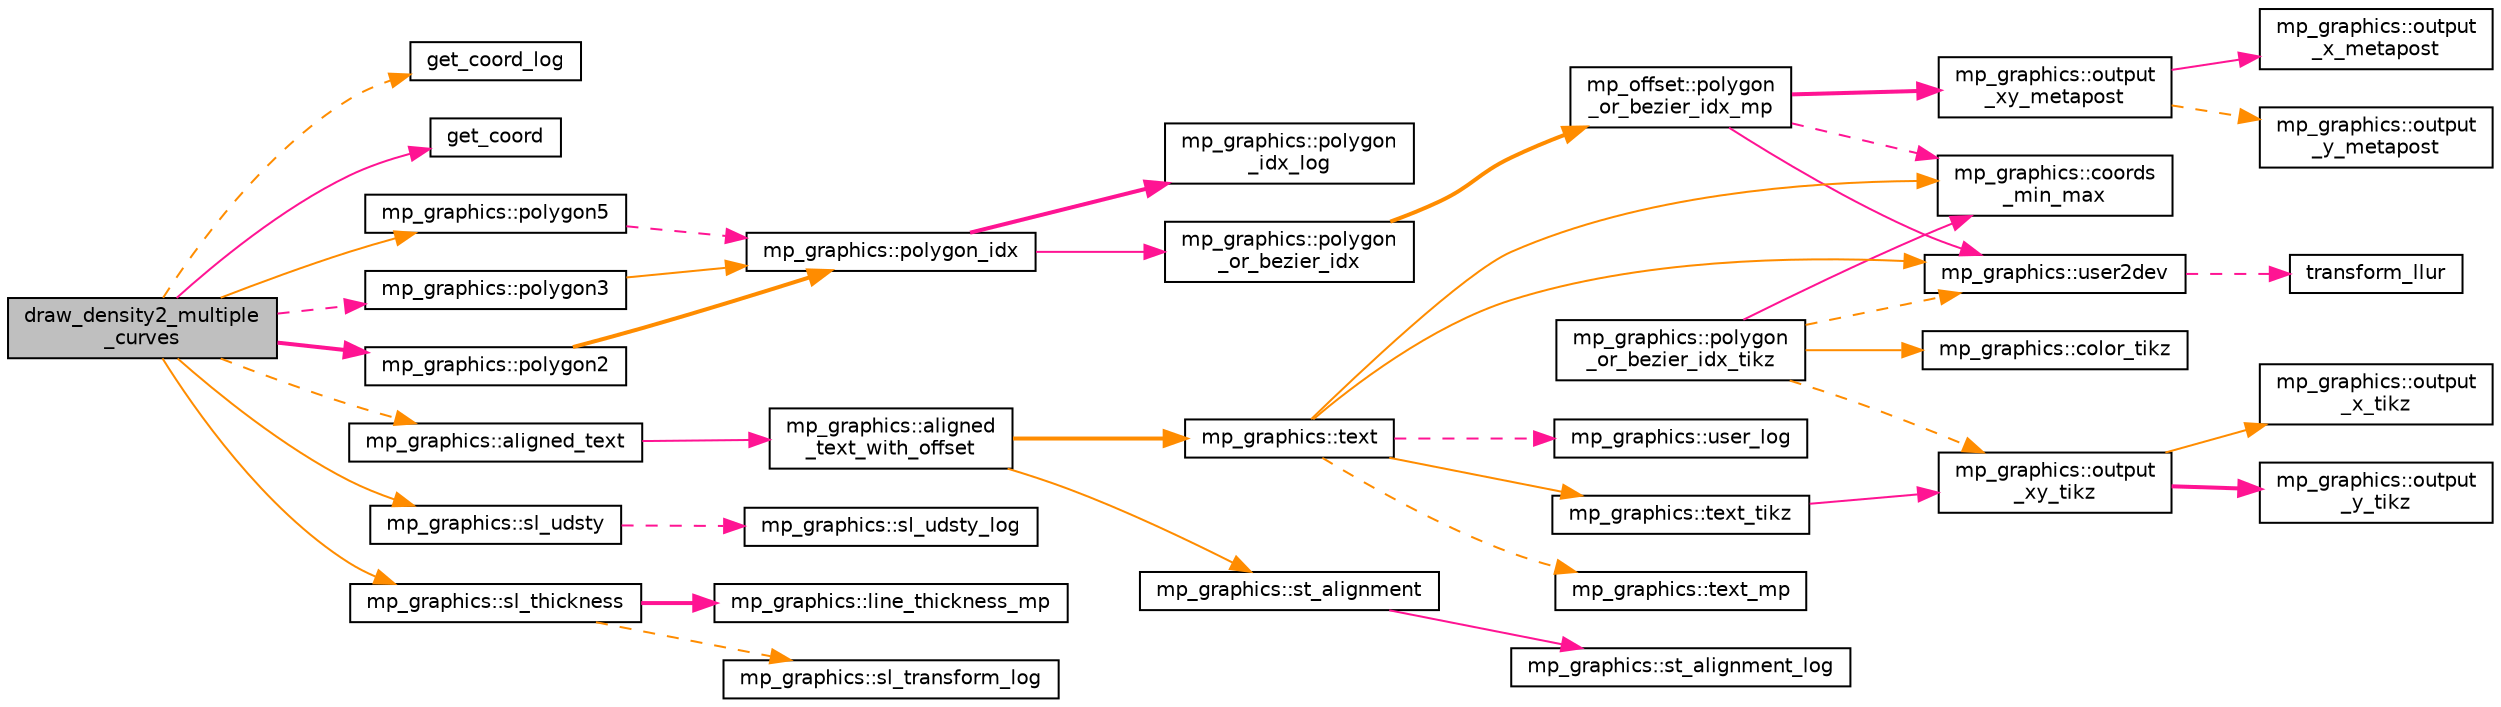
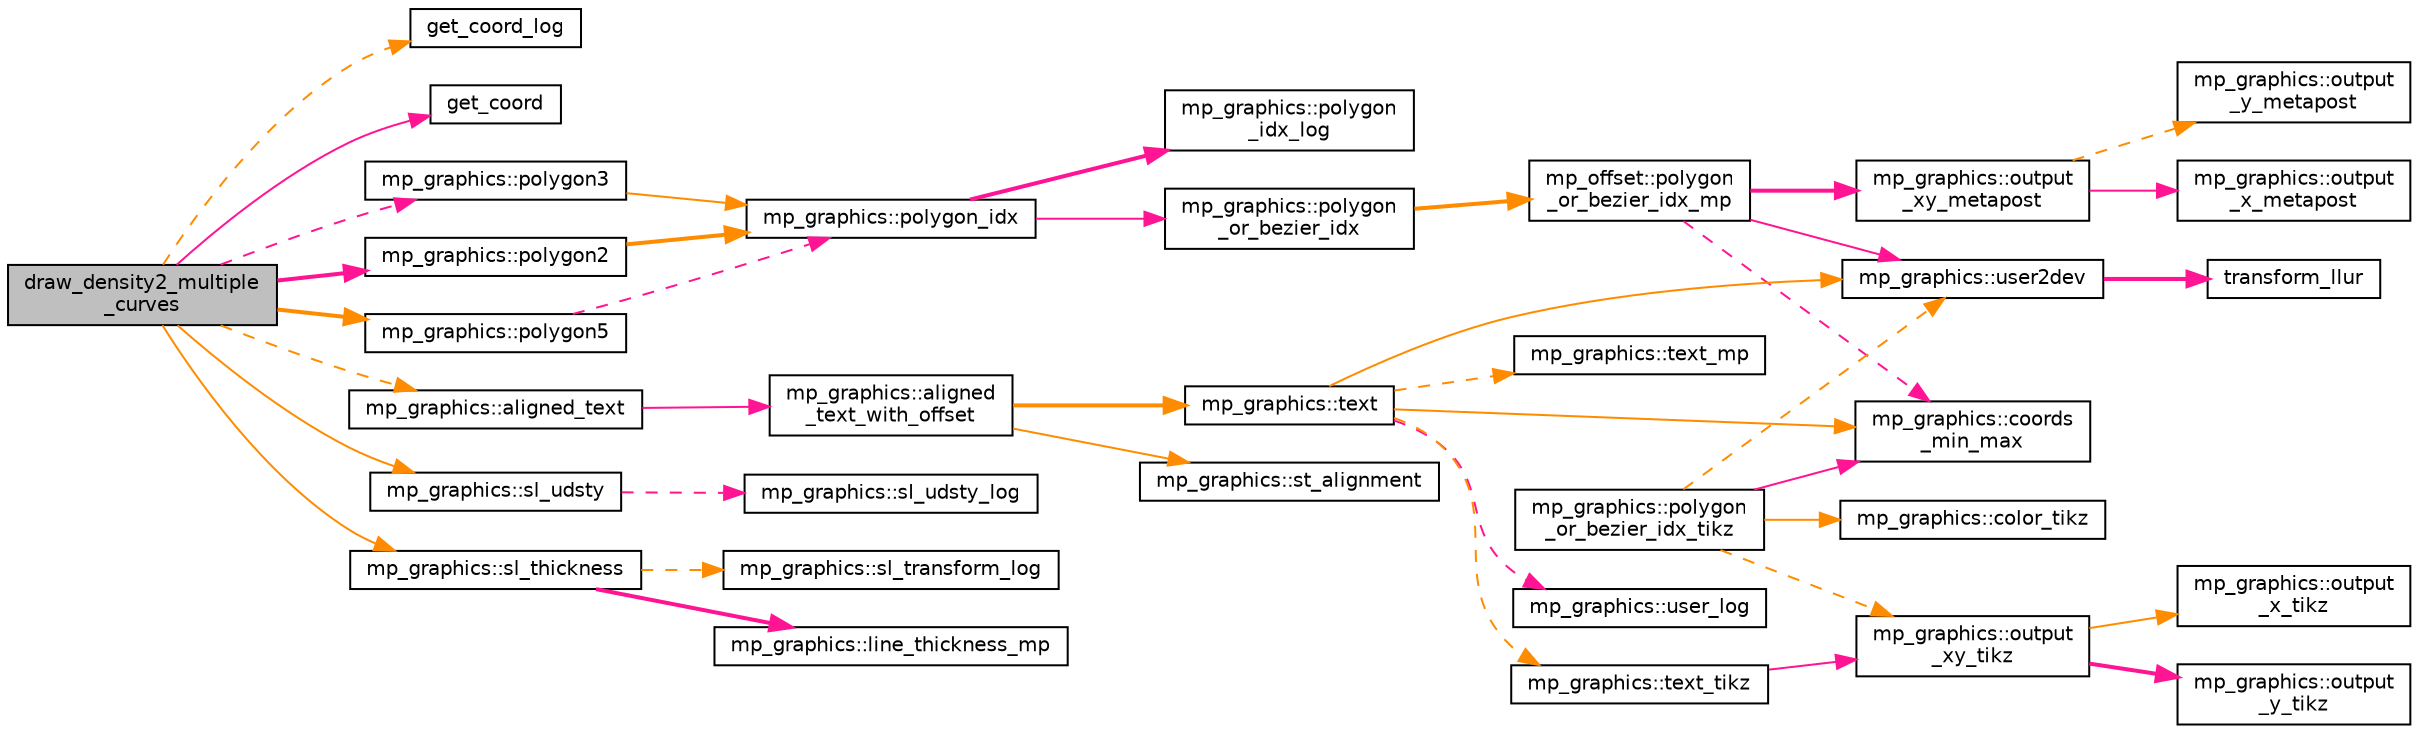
(307, 266) -> (311, 313)
(2228, 274) -> (2145, 279)
(1476, 475) -> (1476, 547)
(1681, 667) -> none
